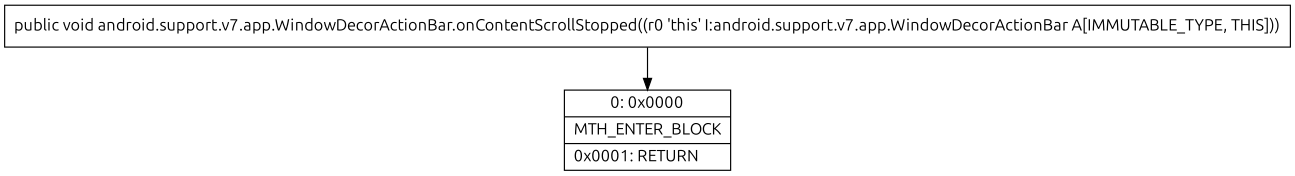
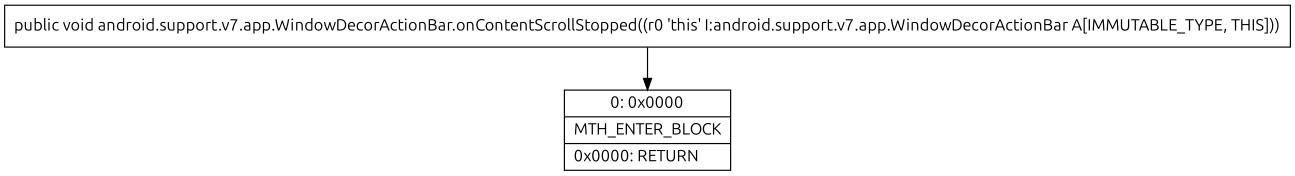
(642, 156) -> (642, 156)
